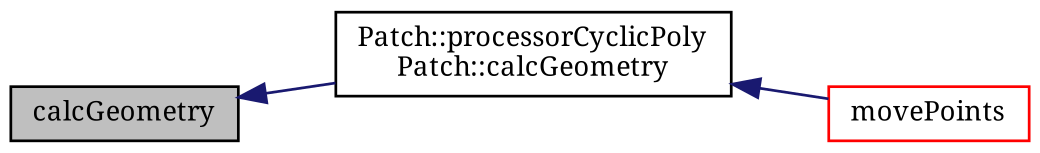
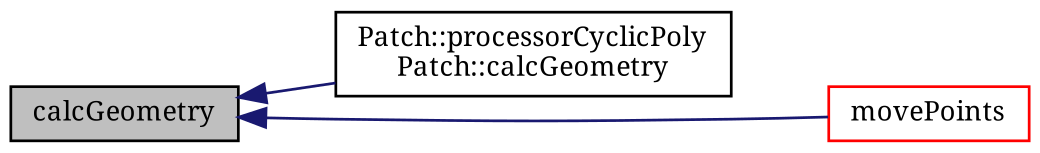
(794, 94) -> (547, 121)
